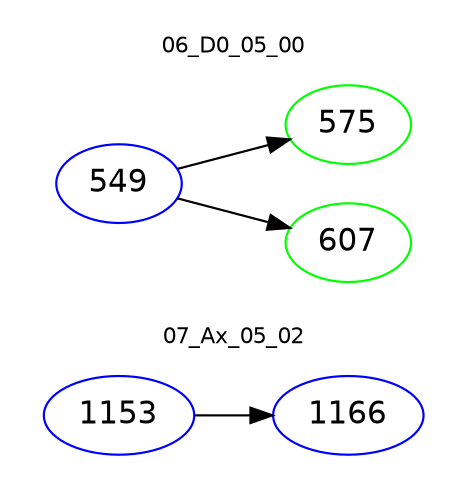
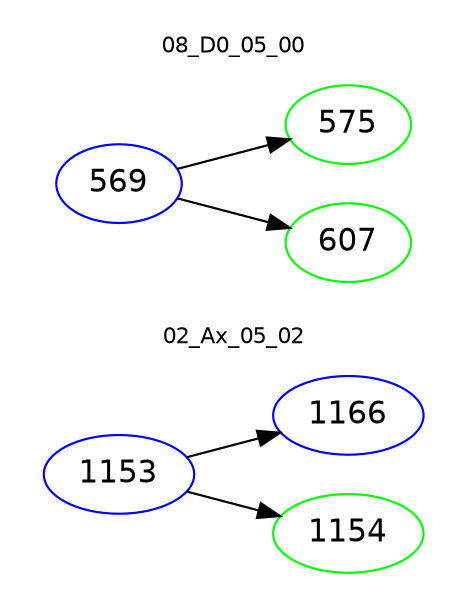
(234, 47) -> (234, 47)
(119, 184) -> (119, 184)
(234, 338) -> (234, 338)
none -> (348, 533)
